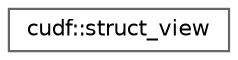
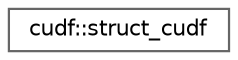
(119, 30) -> (119, 30)
